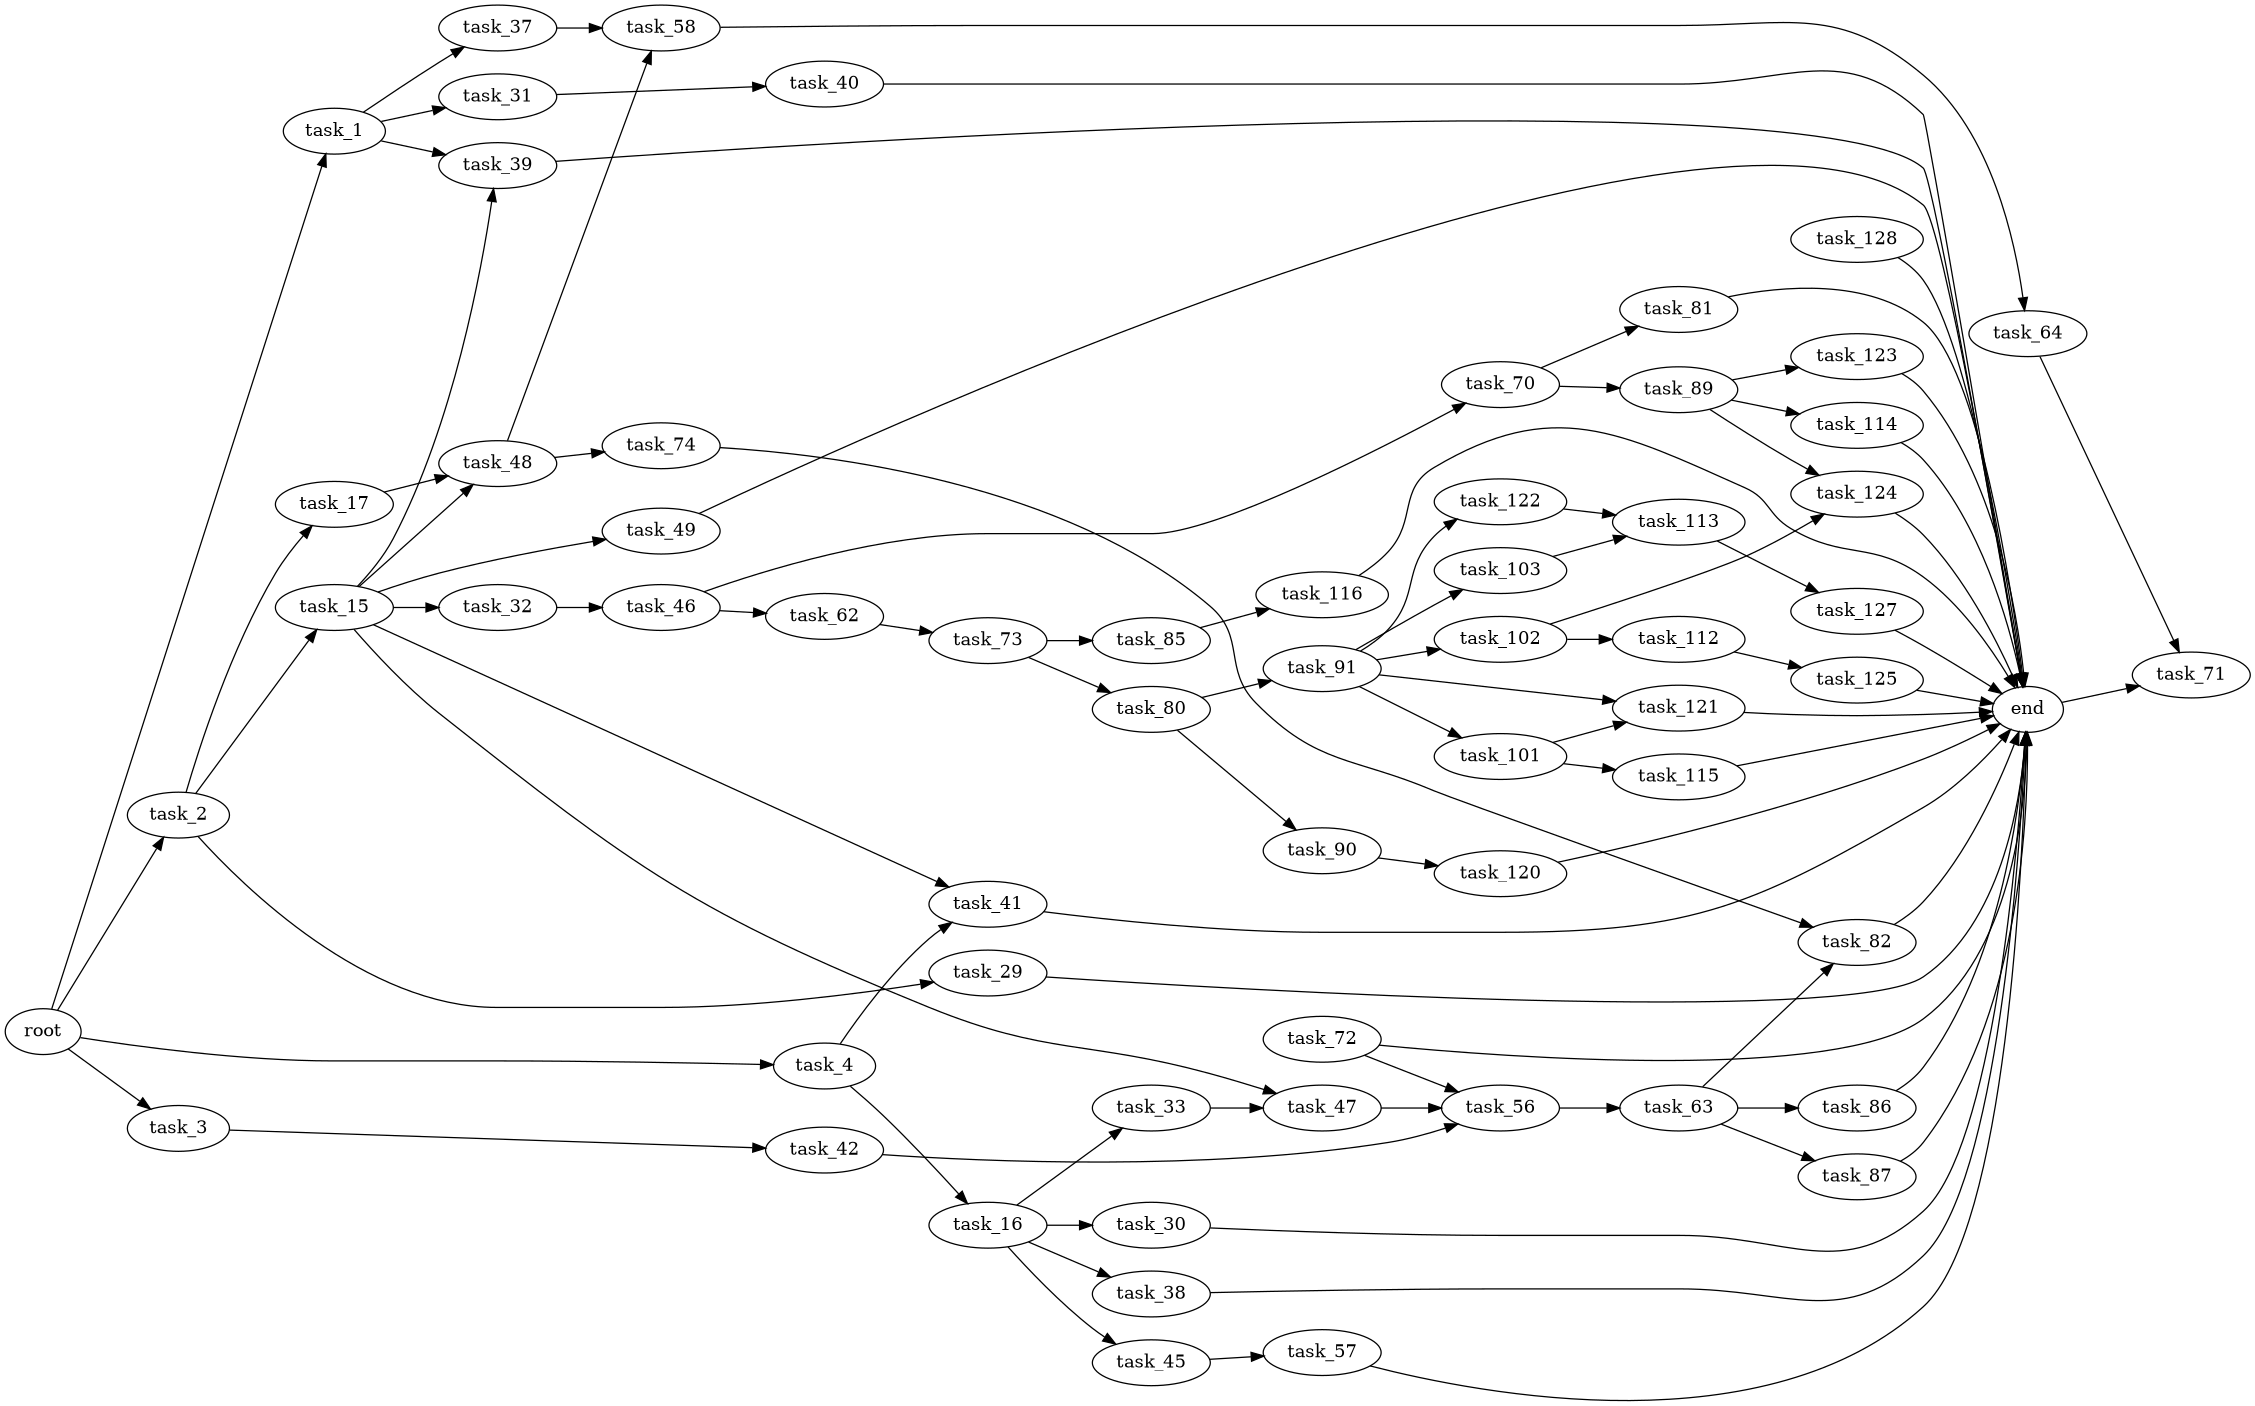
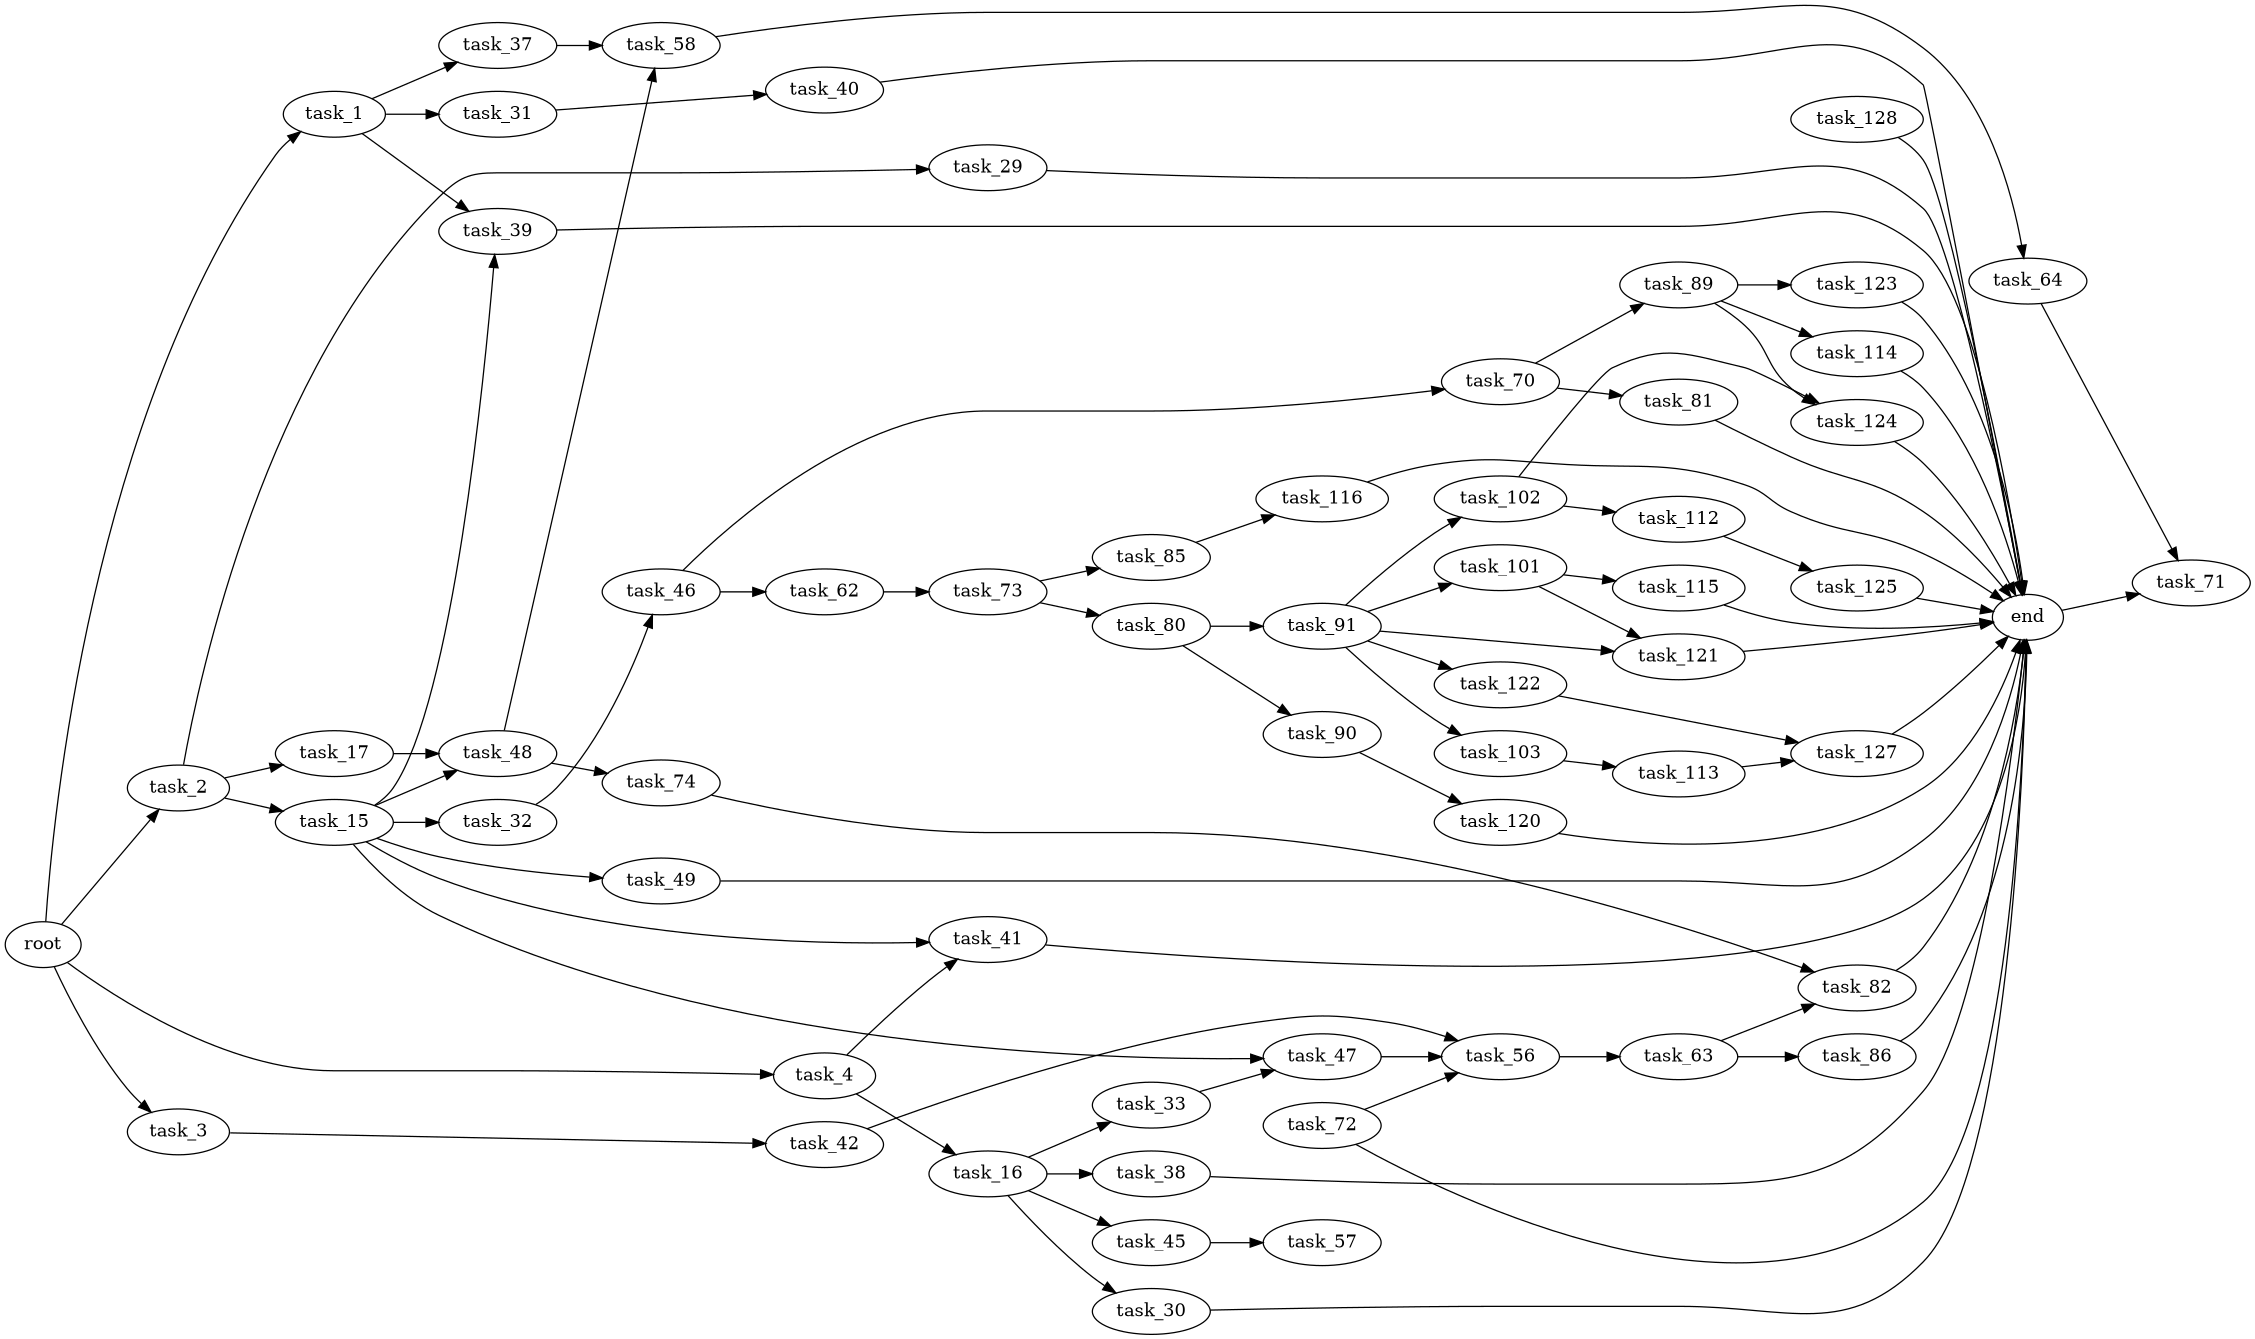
(1583, 511) -> (1672, 718)
(1857, 1177) -> none
(1923, 1306) -> none
